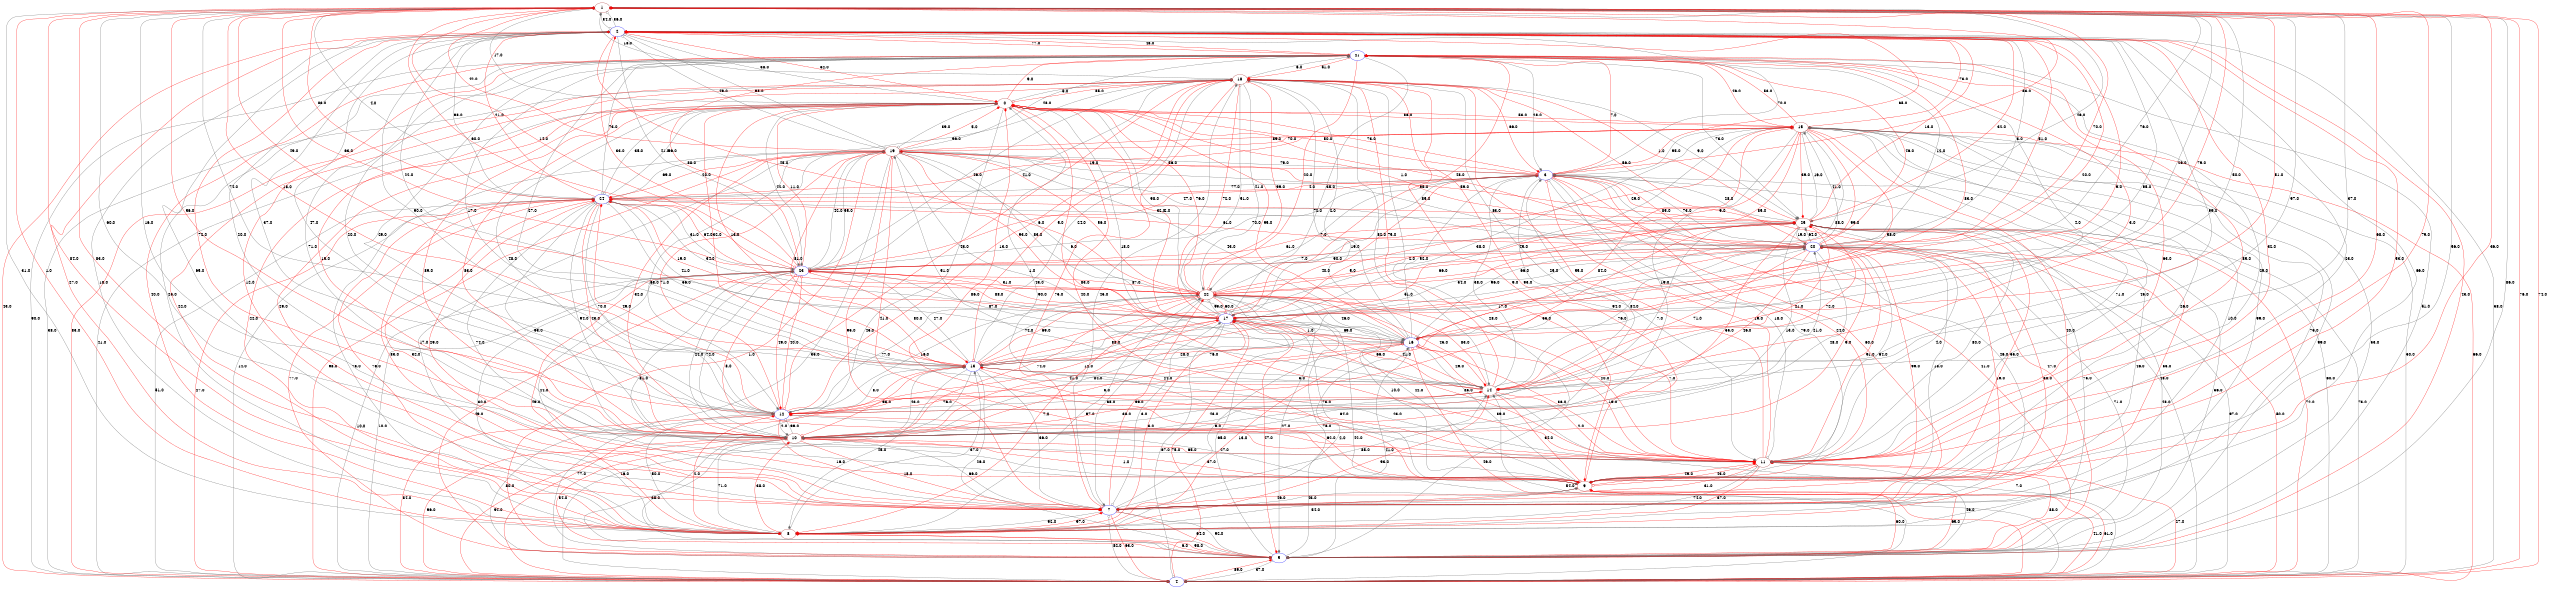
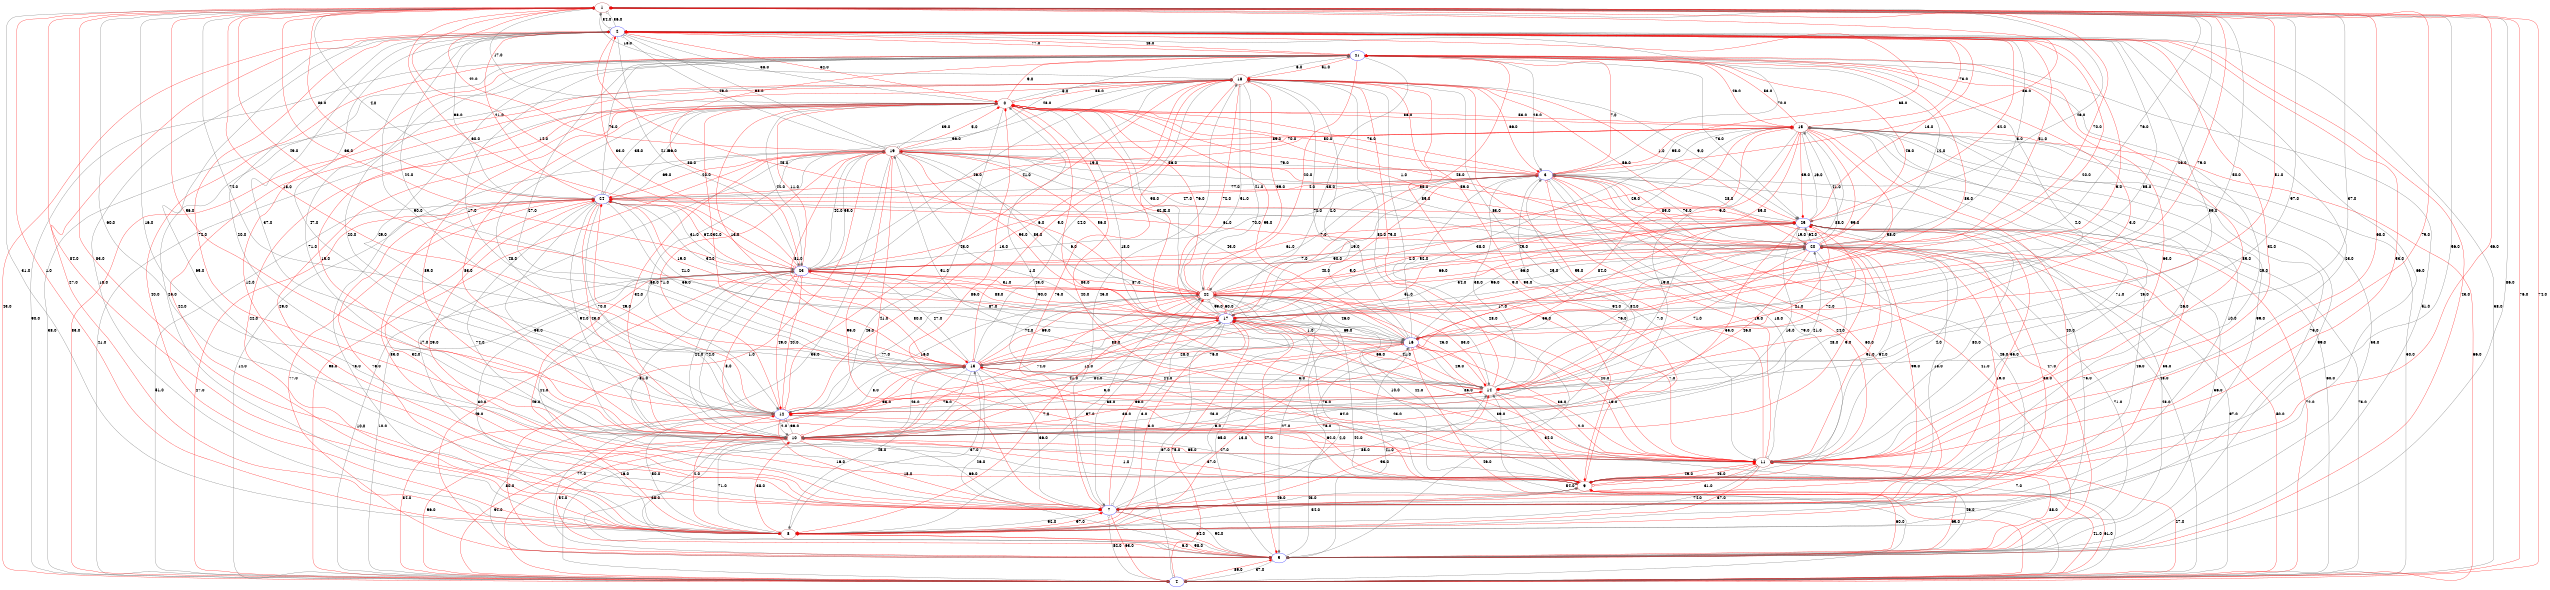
(1803, 223) -> (1803, 223)
